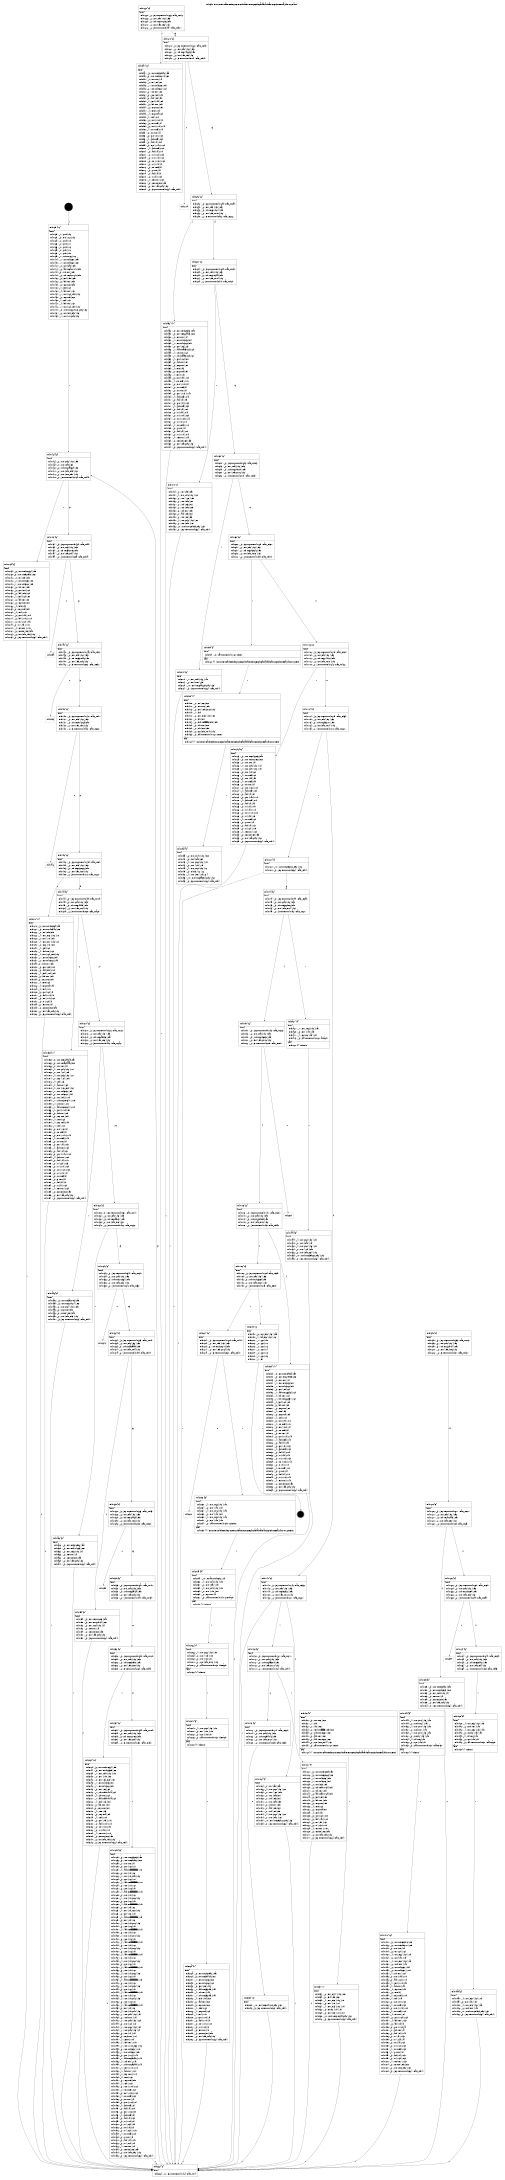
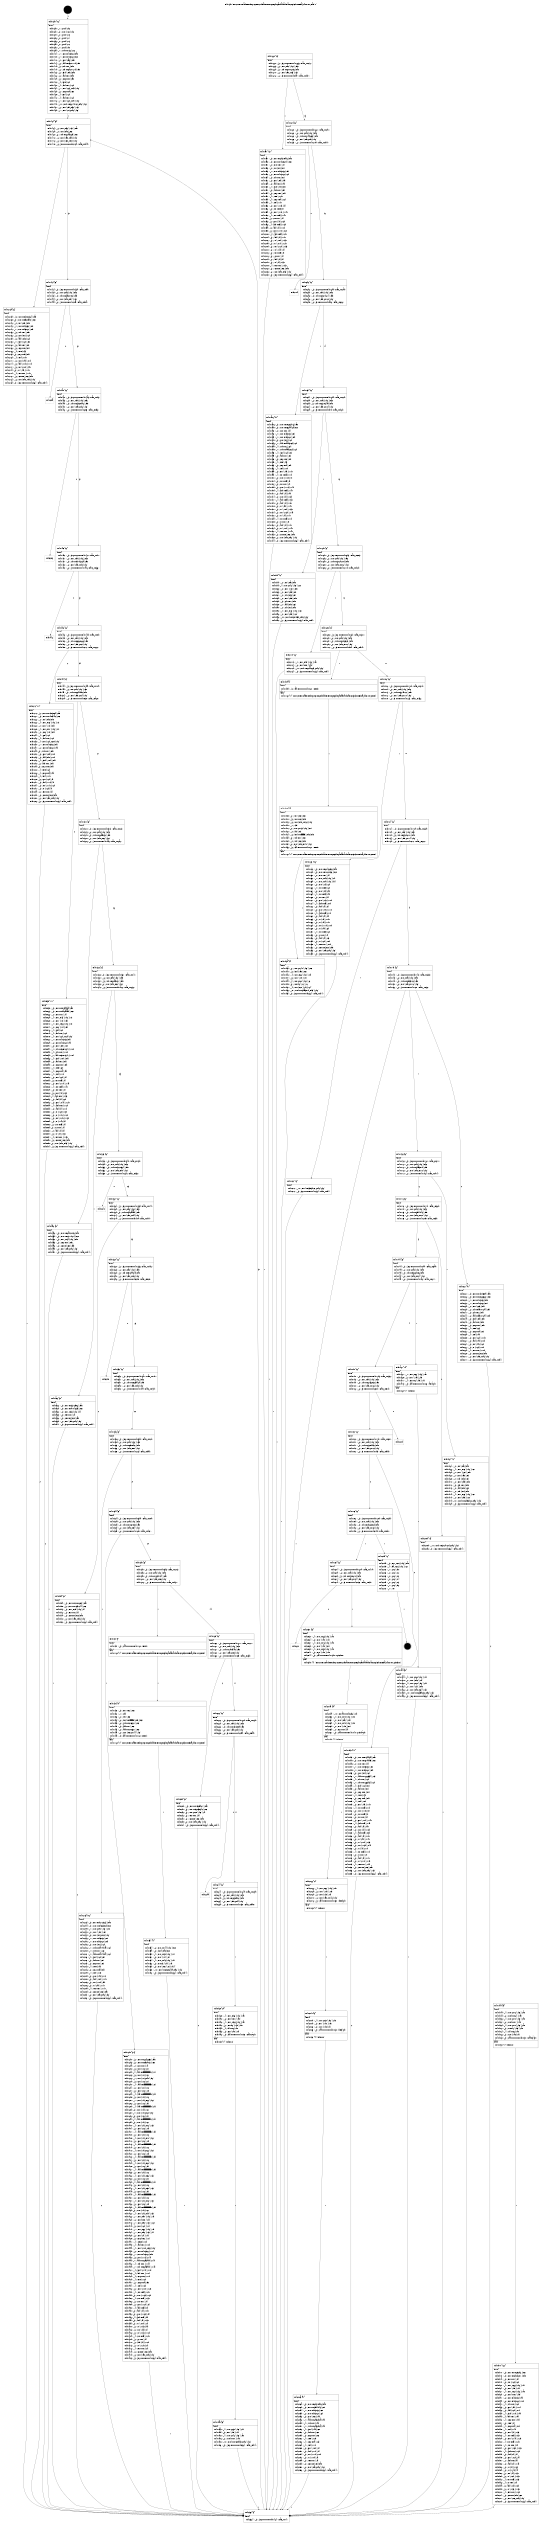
(286, 881) -> (417, 1239)
none -> (144, 1547)
none -> (157, 1646)
